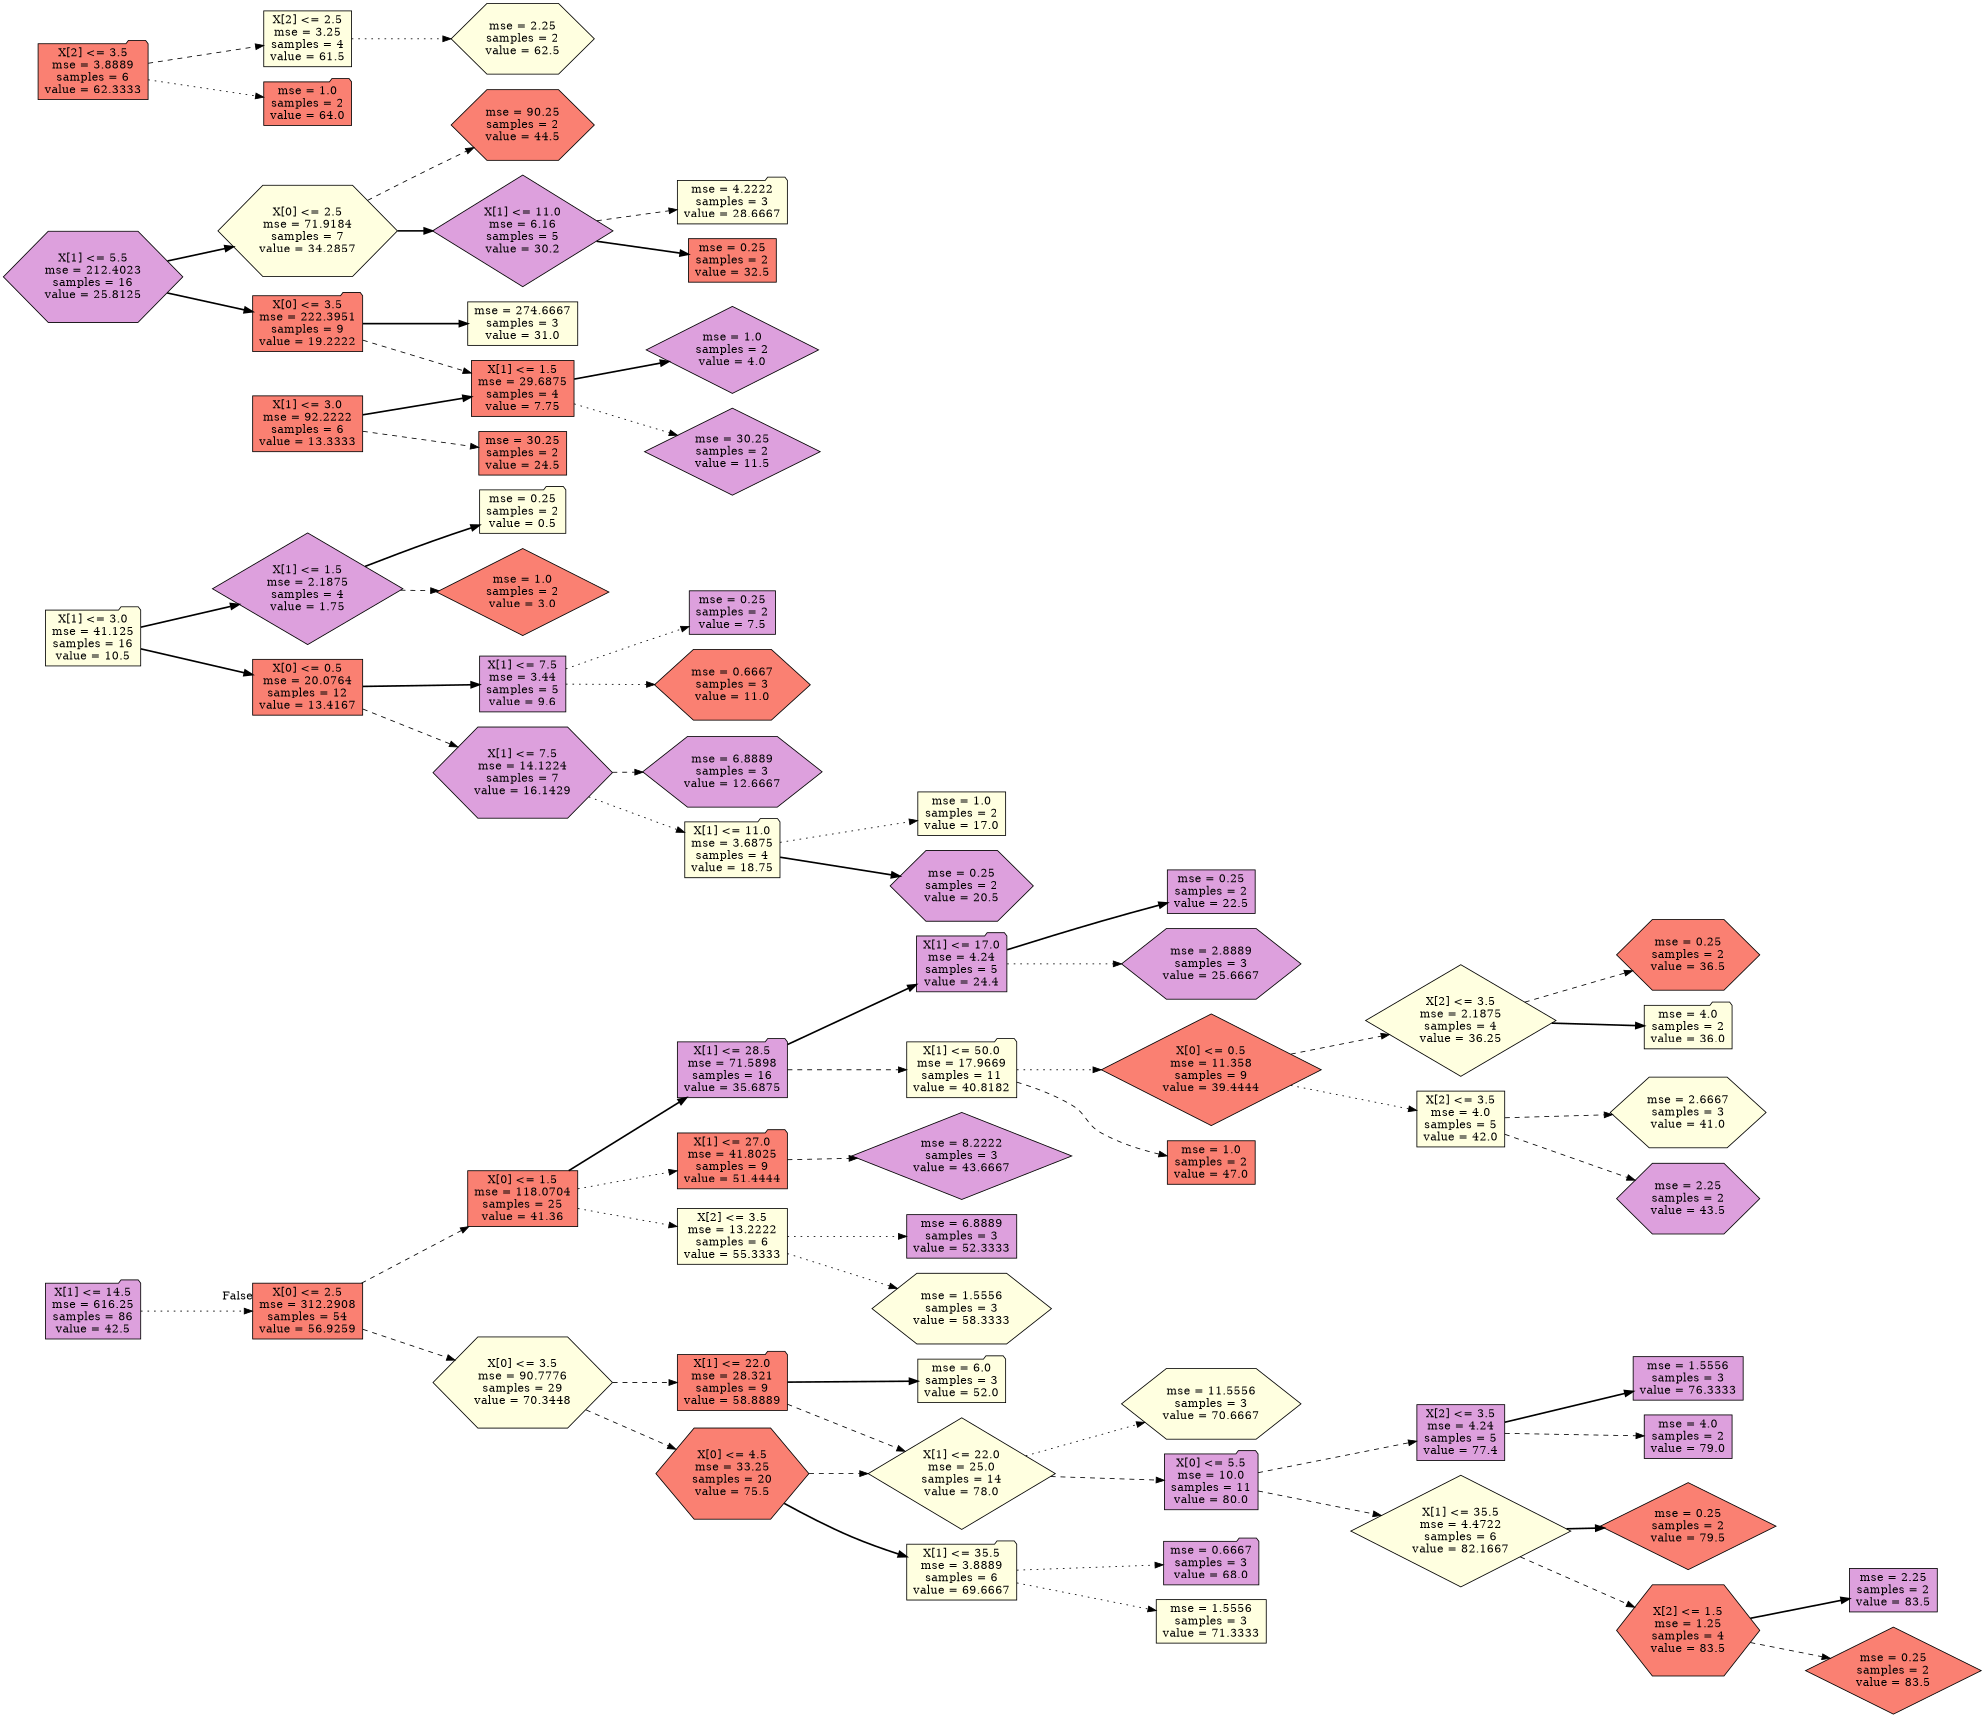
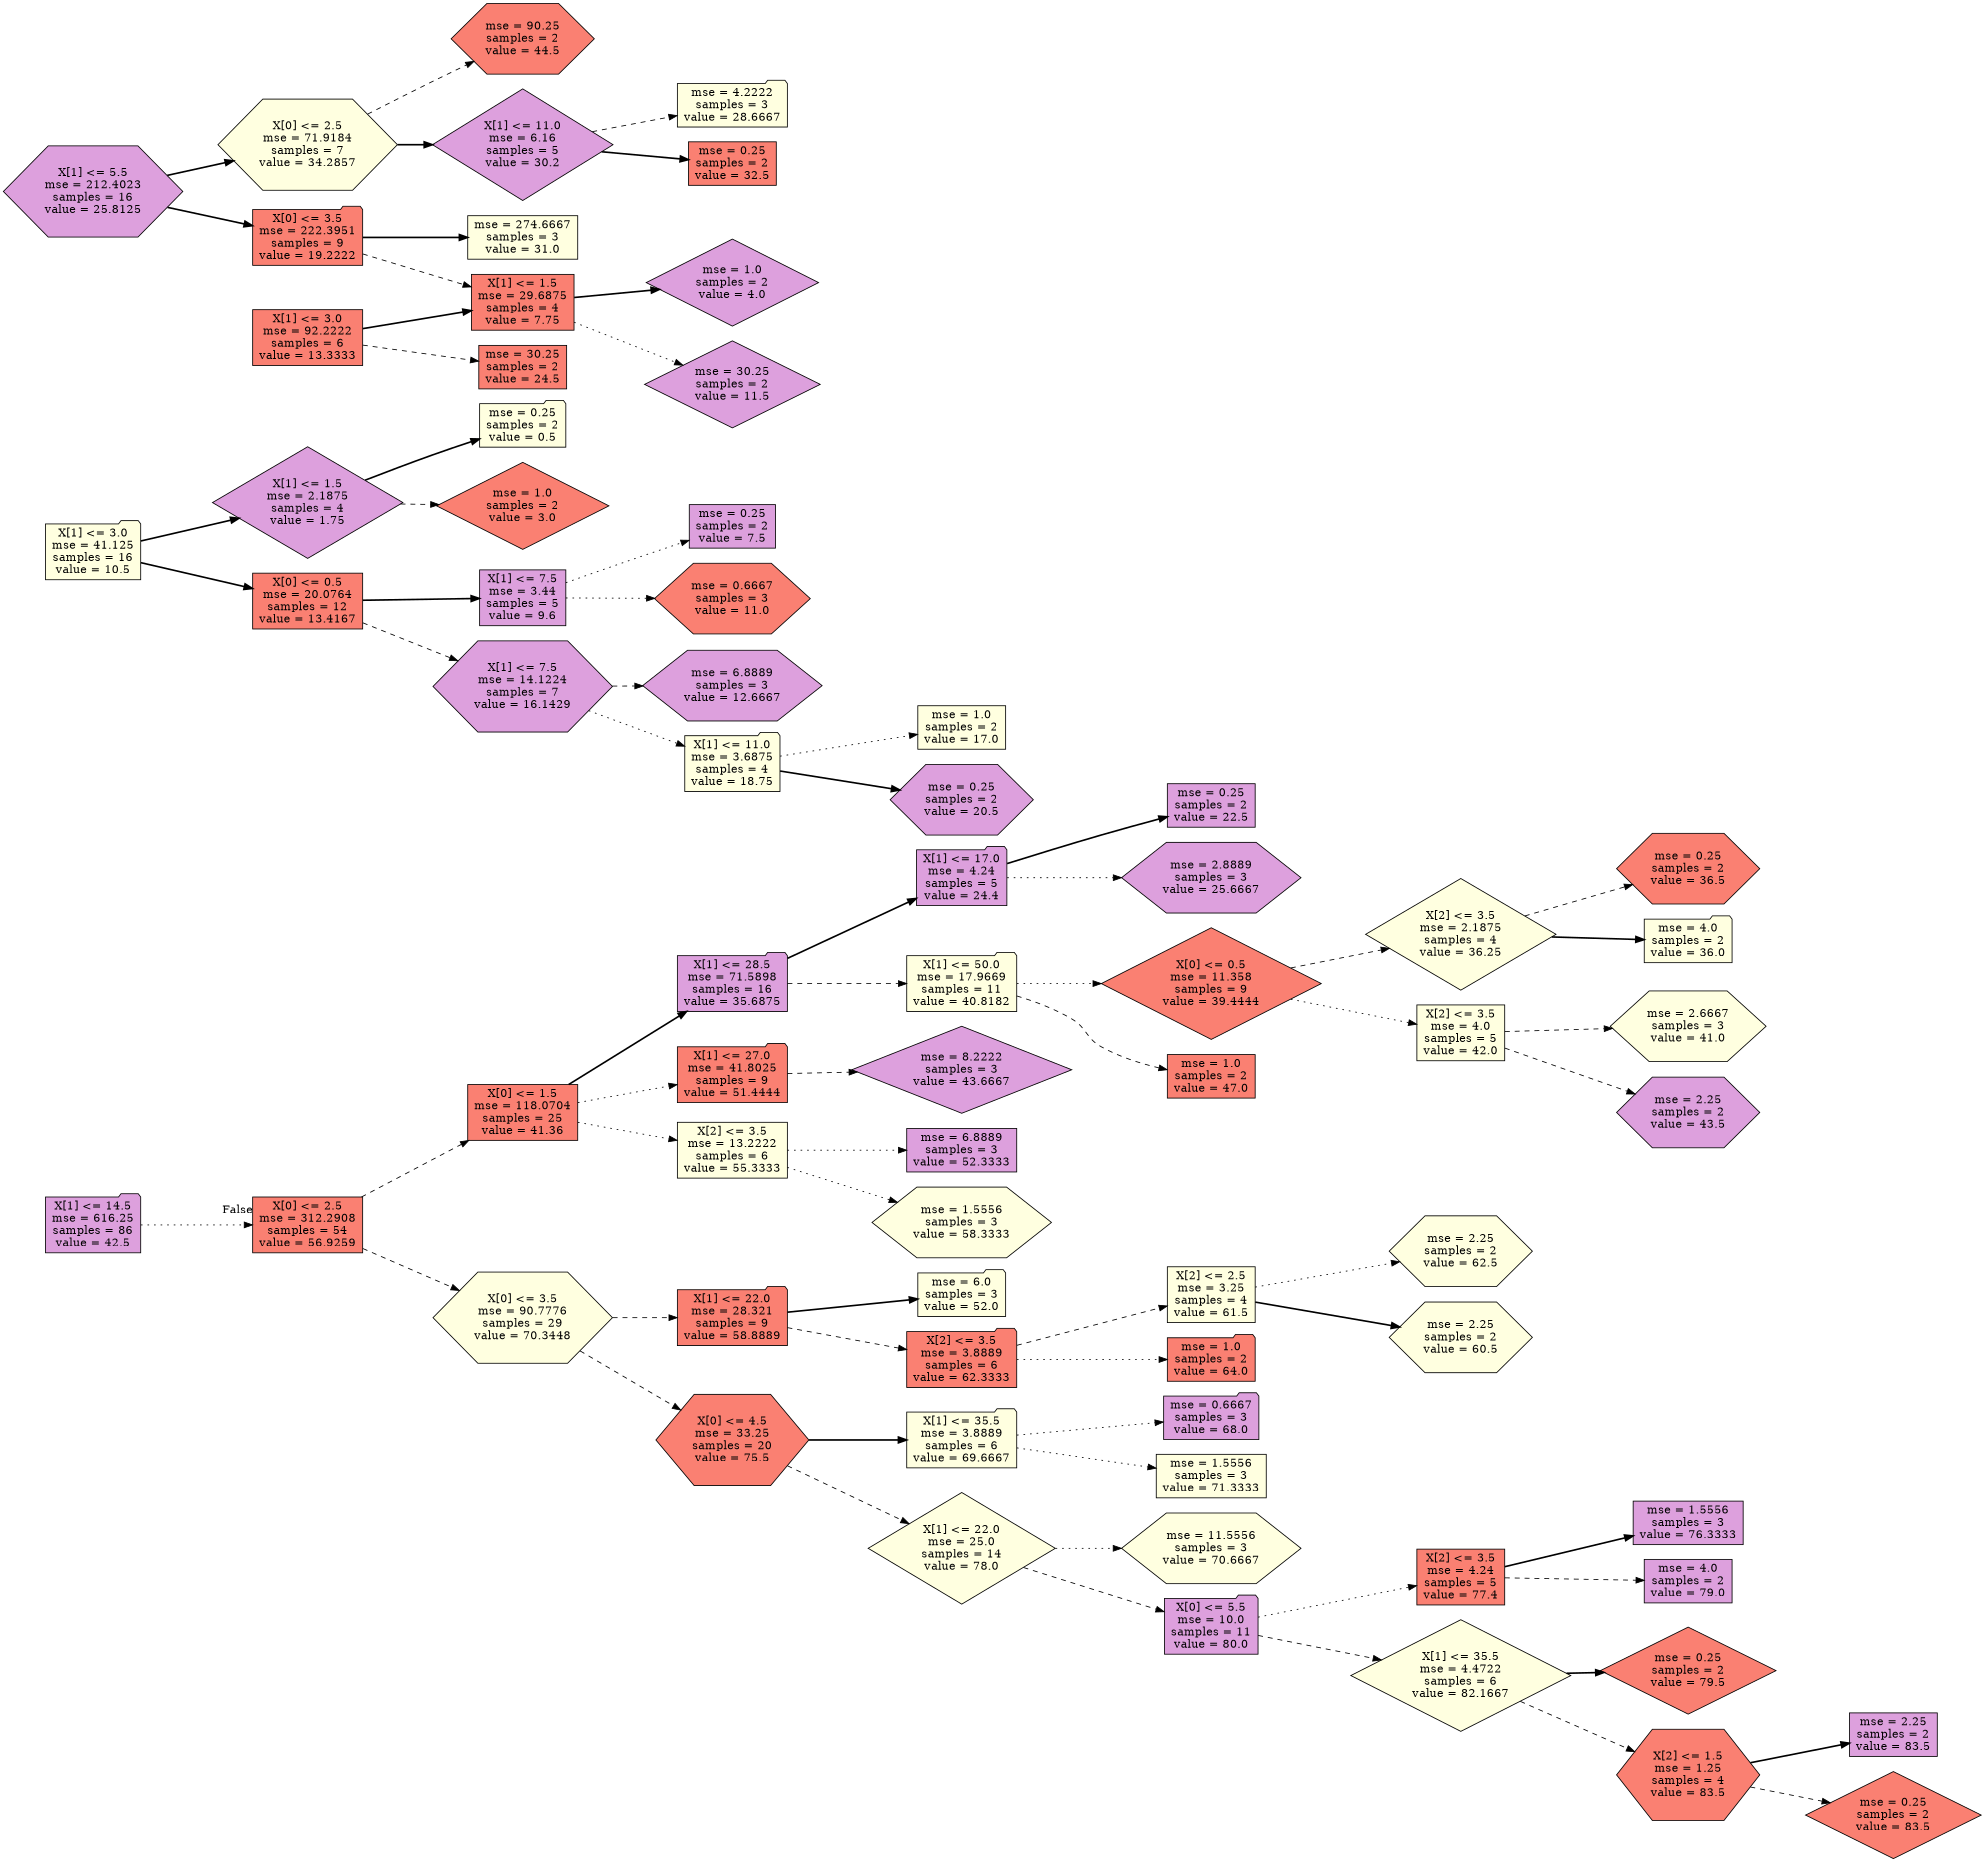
none -> (1461, 1337)
(842, 1426) -> (843, 1338)
(1461, 1433) -> (1461, 1577)
(1333, 1458) -> (1333, 1602)
